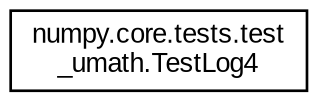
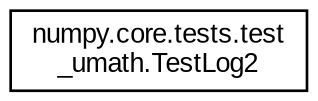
(159, 51) -> (159, 51)
